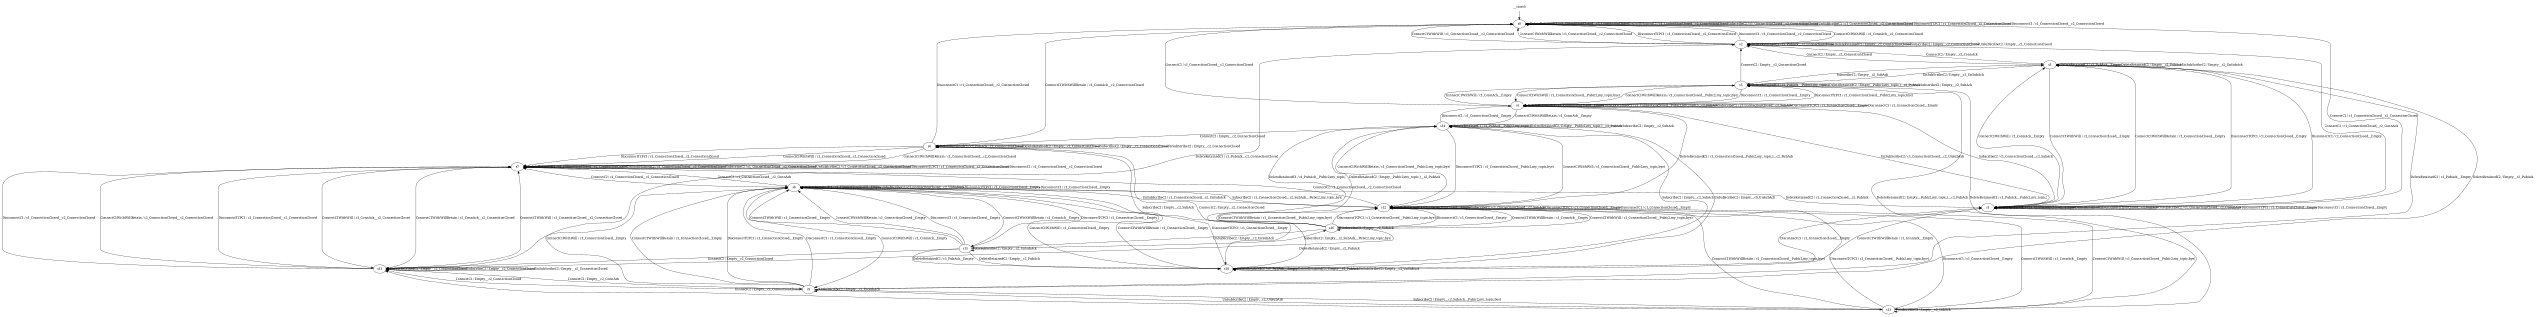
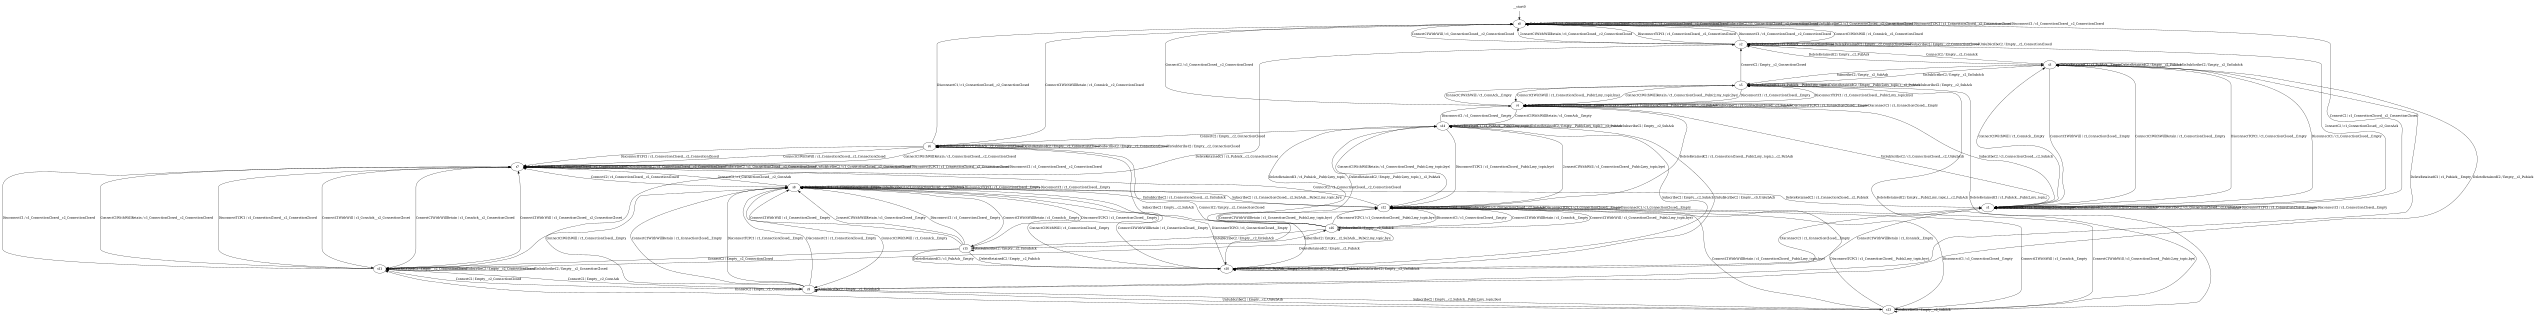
(1839, 55) -> (1839, 55)
